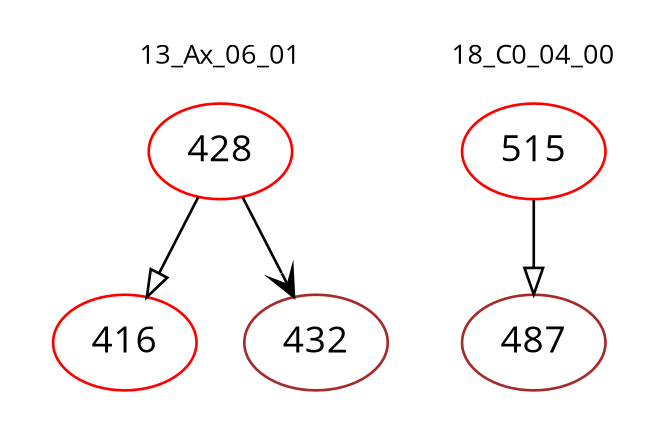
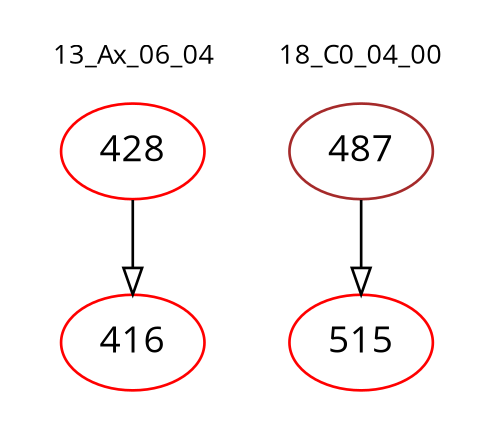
(220, 57) -> (134, 57)
(534, 234) -> (361, 234)
(316, 343) -> none
